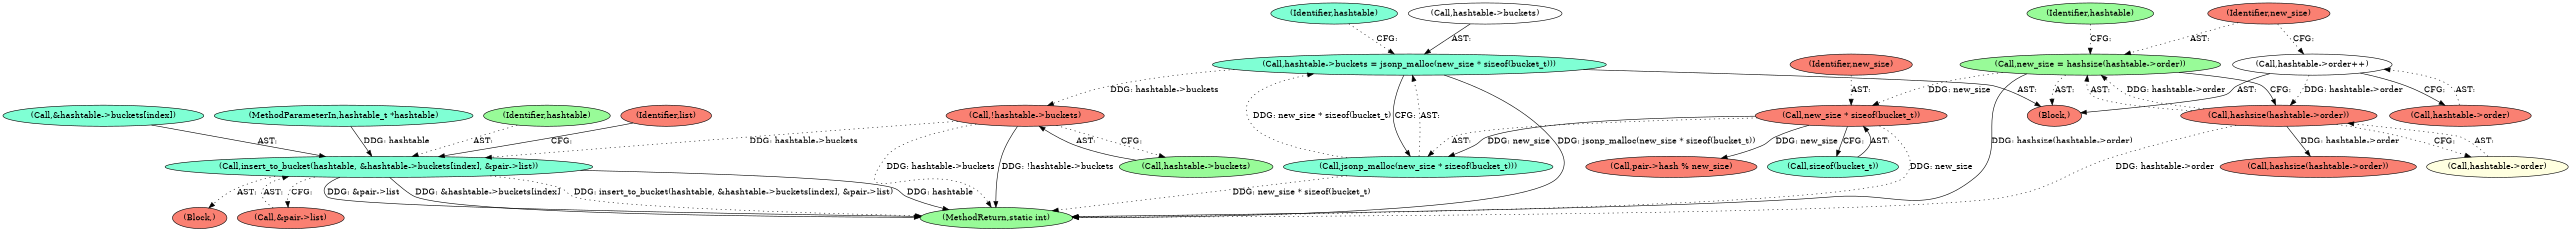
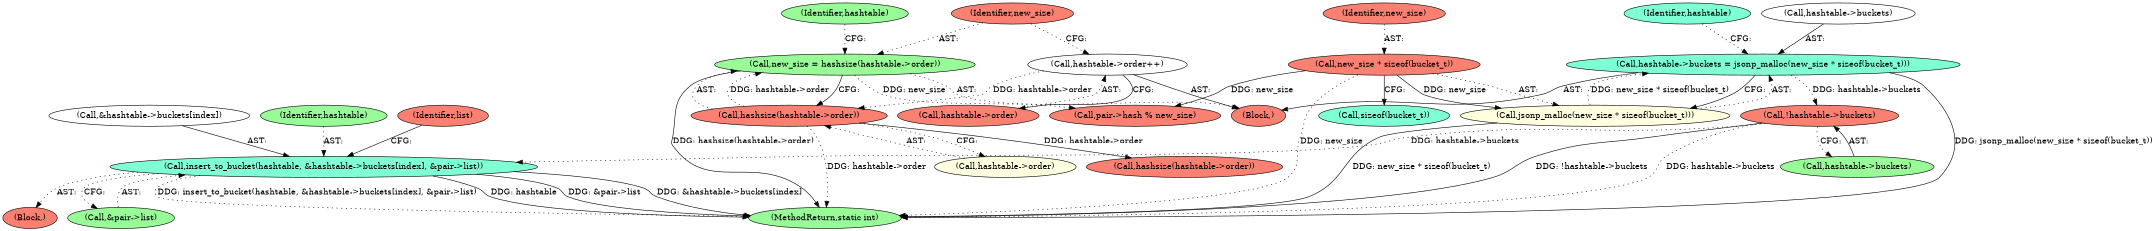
(1930, 85) -> (959, 103)
(103, 116) -> (149, 116)
(344, 116) -> none
(1869, 146) -> none
(1418, 167) -> (1595, 116)
(1203, 193) -> (1291, 201)
(291, 218) -> (121, 218)
